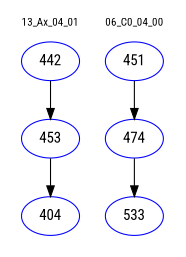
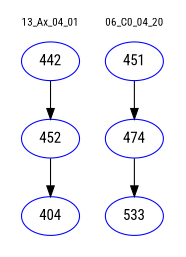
(135, 23) -> (135, 23)
(51, 139) -> (51, 139)
